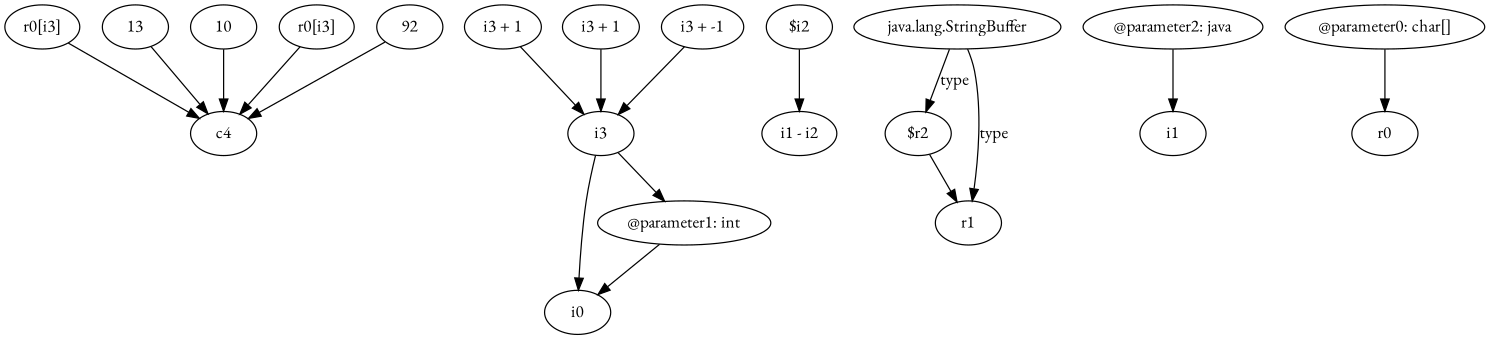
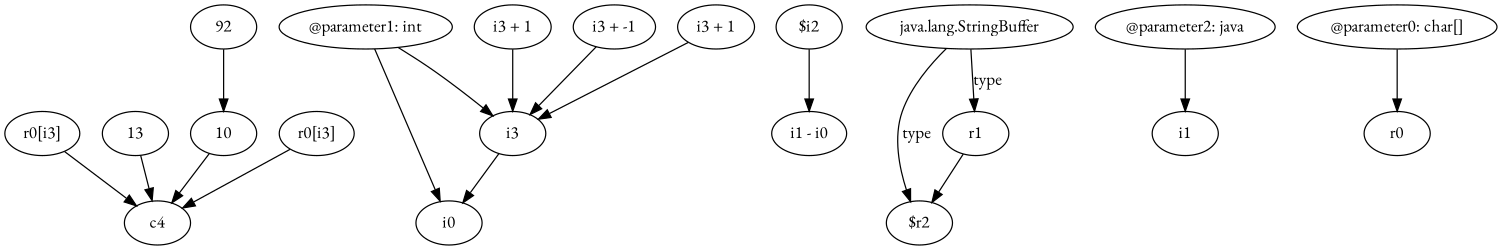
(322, 77) -> (224, 74)
(799, 134) -> (809, 134)
(637, 172) -> (442, 76)
(940, 173) -> (951, 173)
